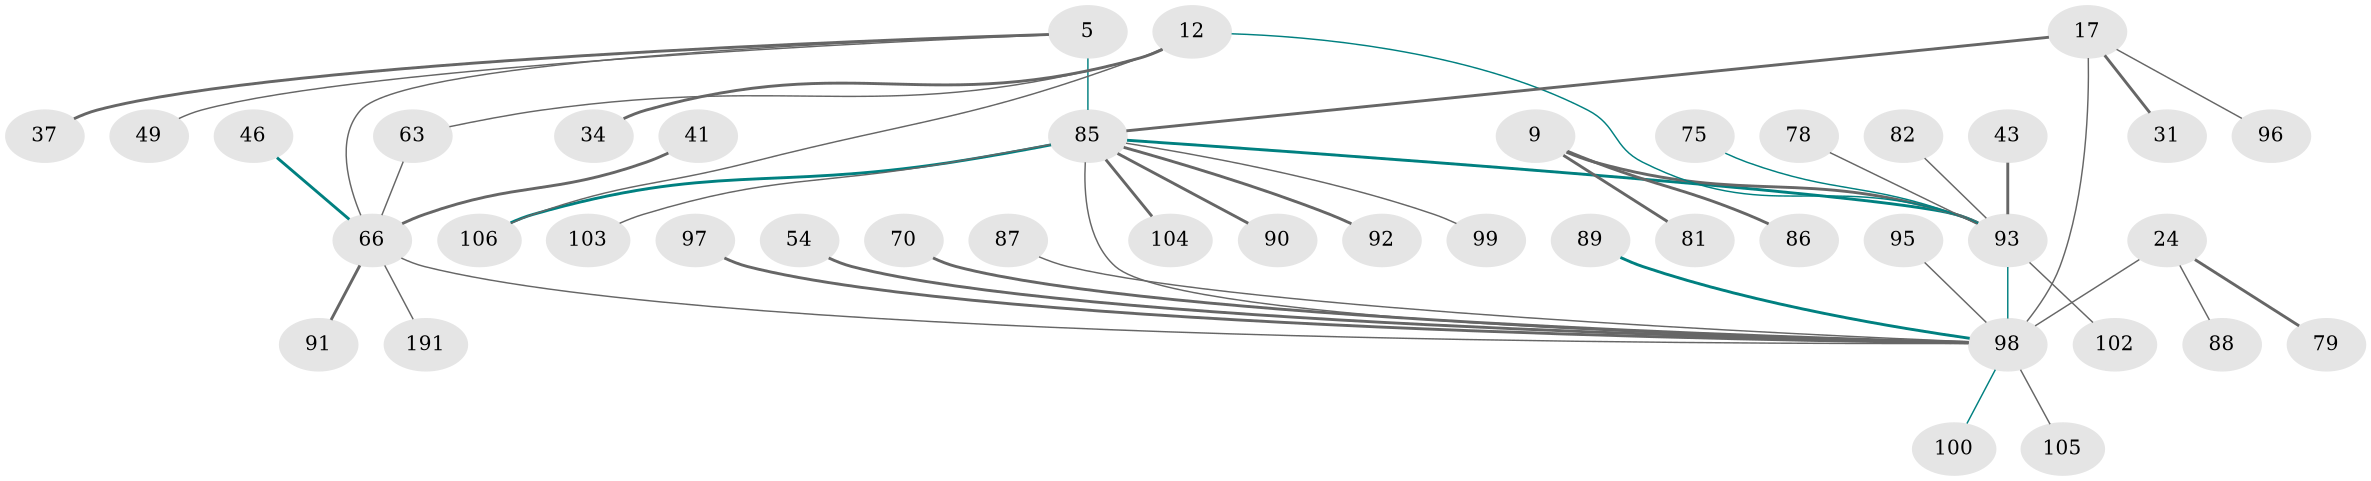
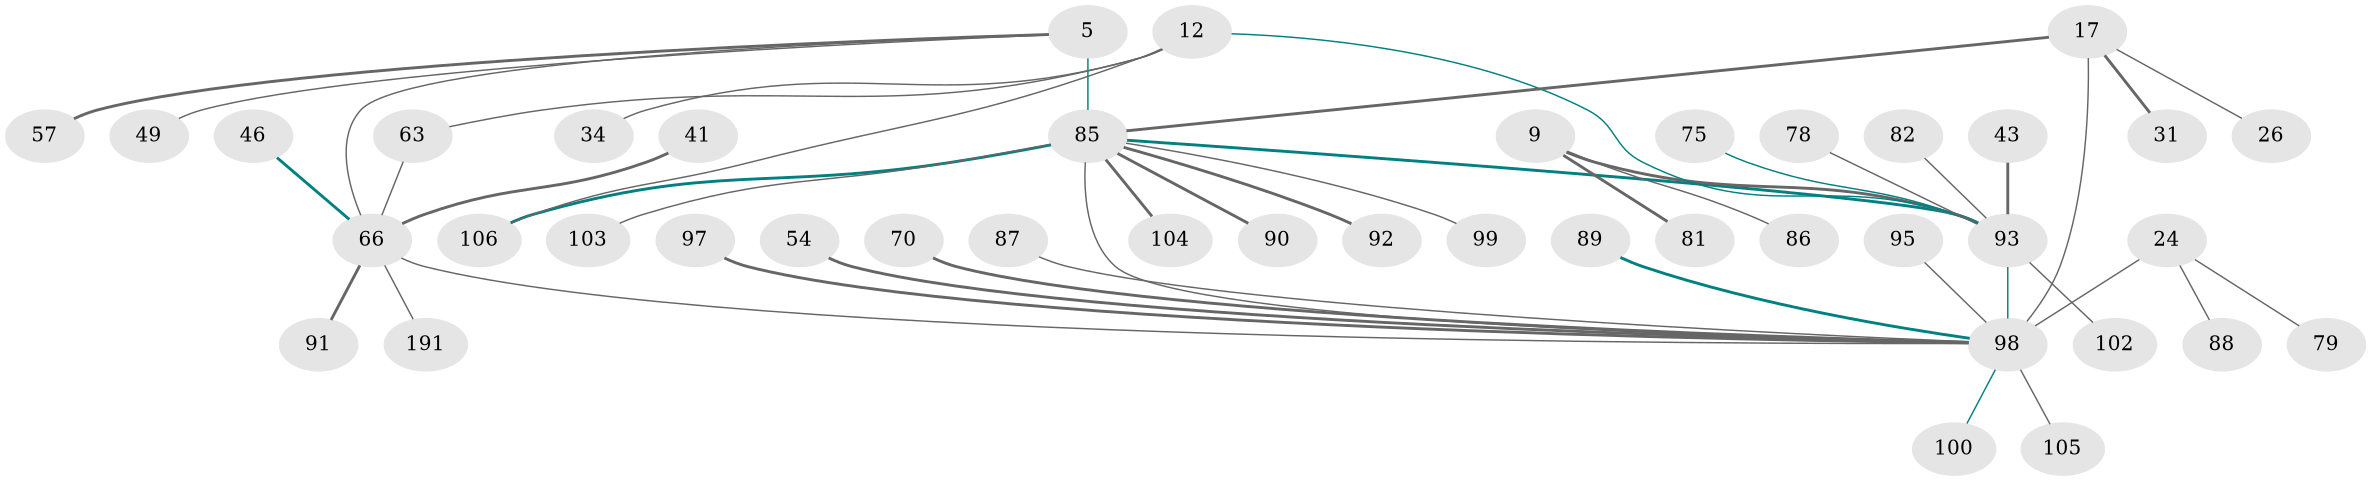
(893, 84) -> (893, 84)
(45, 136) -> (45, 136)
(2271, 136) -> (2271, 136)
(1684, 192) -> (1684, 192)
(2247, 293) -> (2247, 293)
